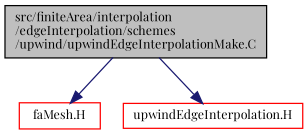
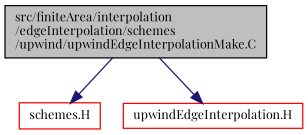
(60, 116) -> (60, 116)
